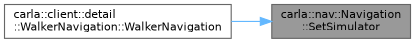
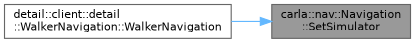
(118, 21) -> (118, 21)
